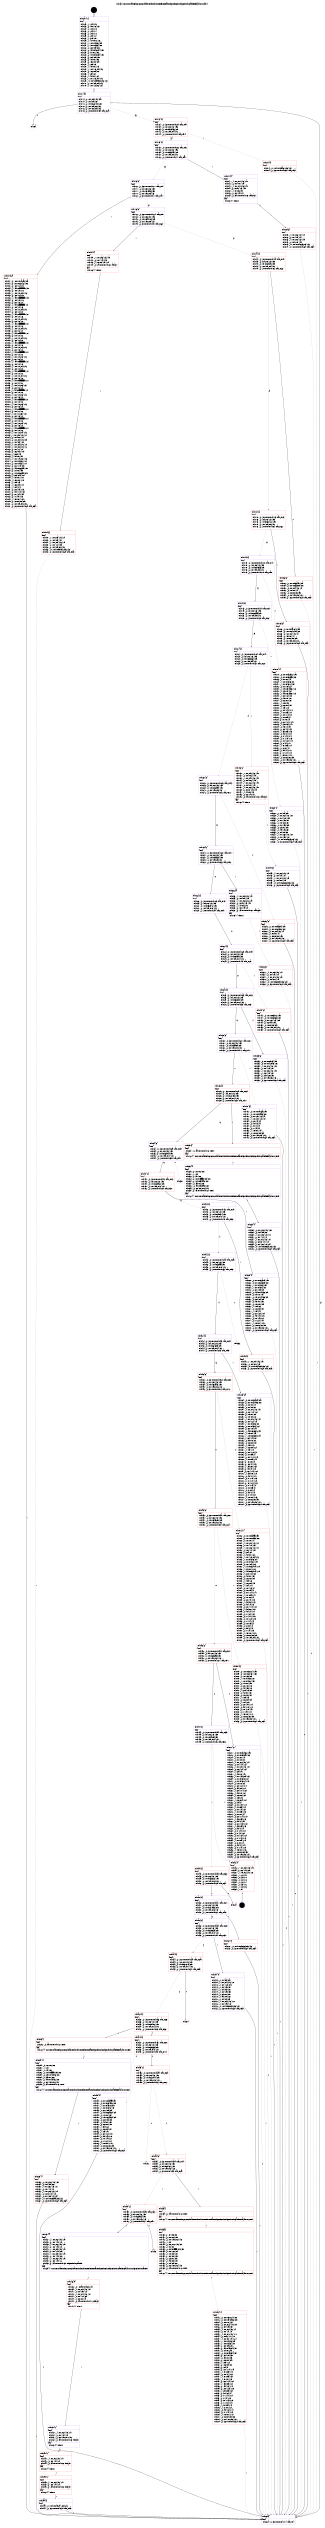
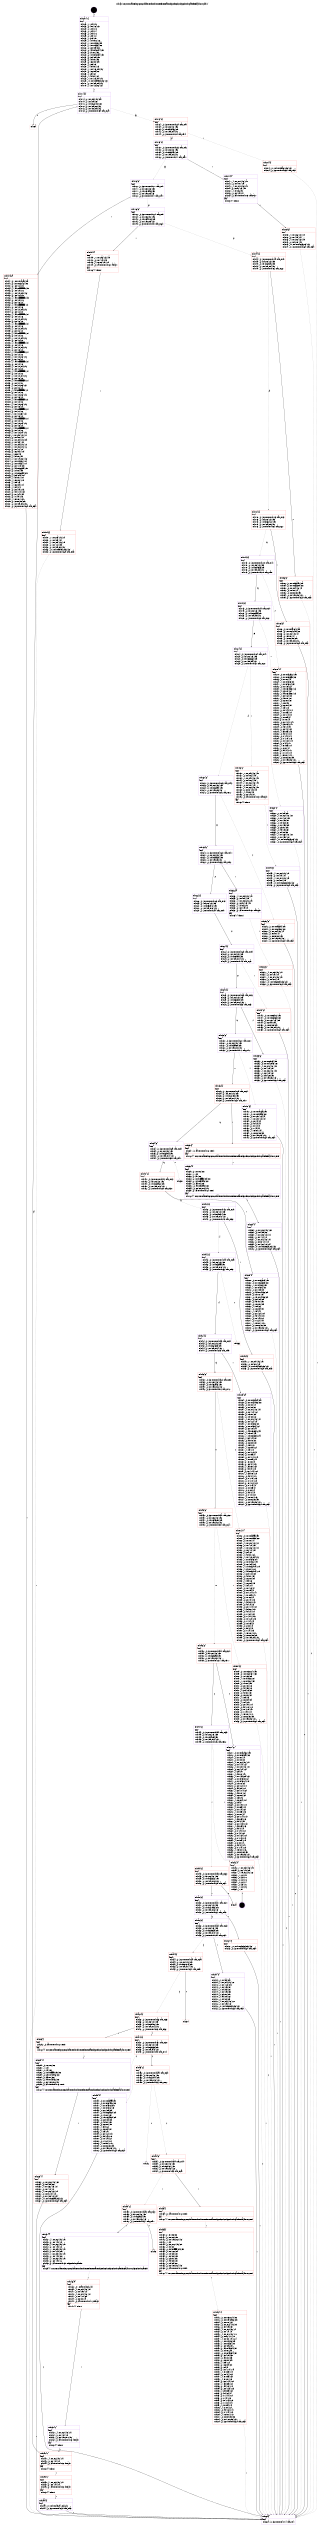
(320, 1224) -> (33, 1269)
